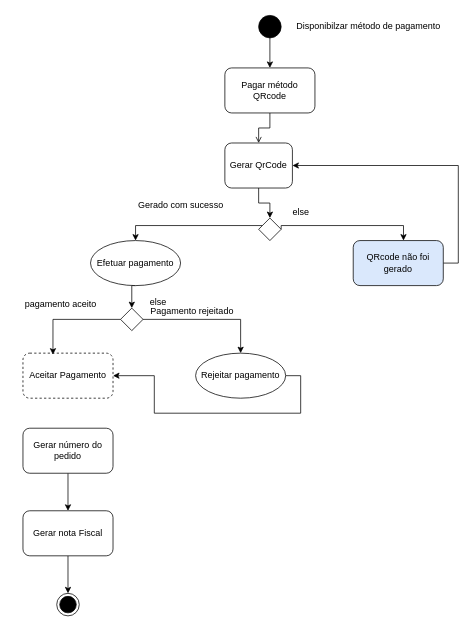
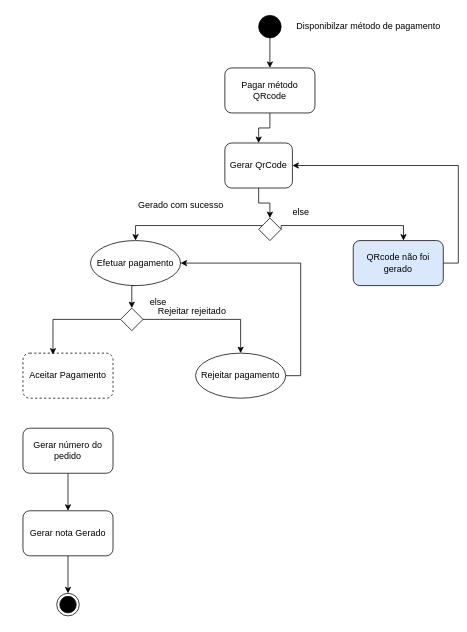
(258, 138) -> (258, 136)
(60, 304) -> none
(192, 312) -> (192, 312)
(210, 413) -> (300, 319)
(68, 533) -> (68, 533)
